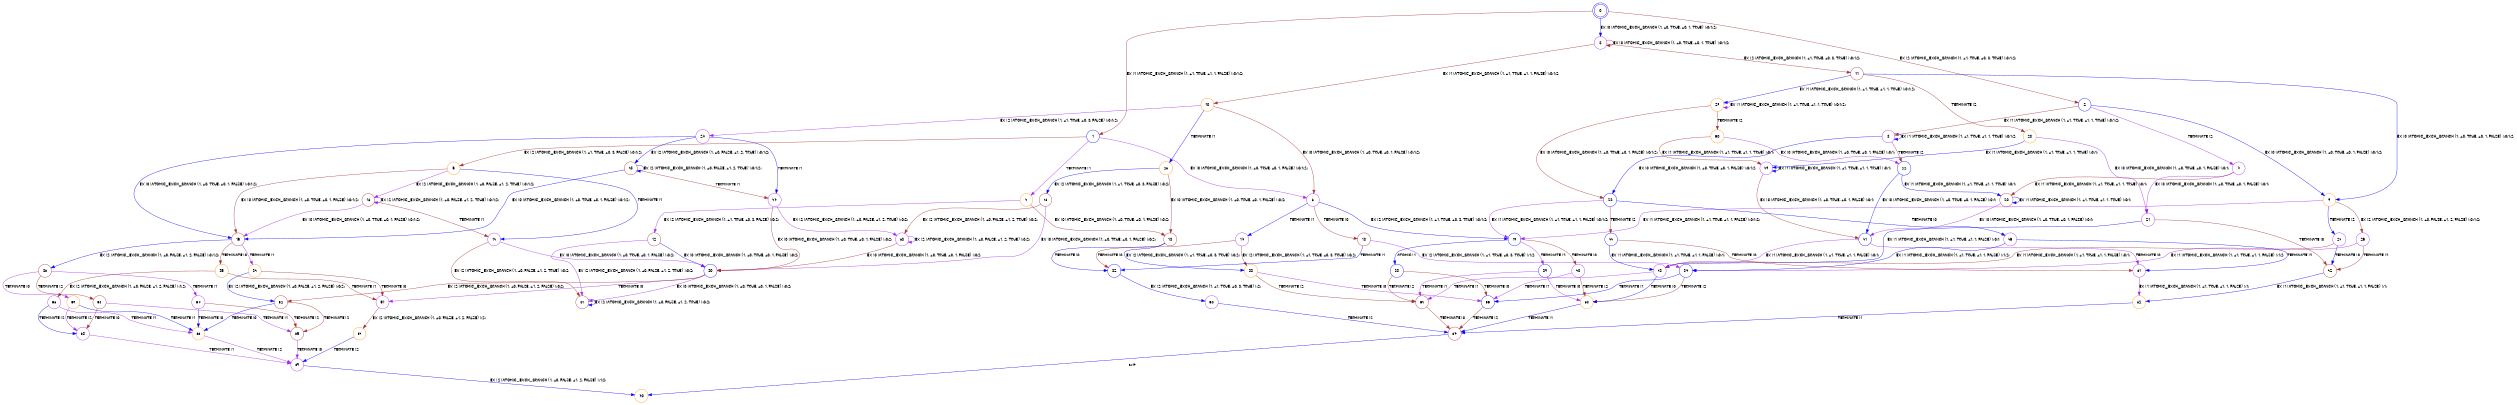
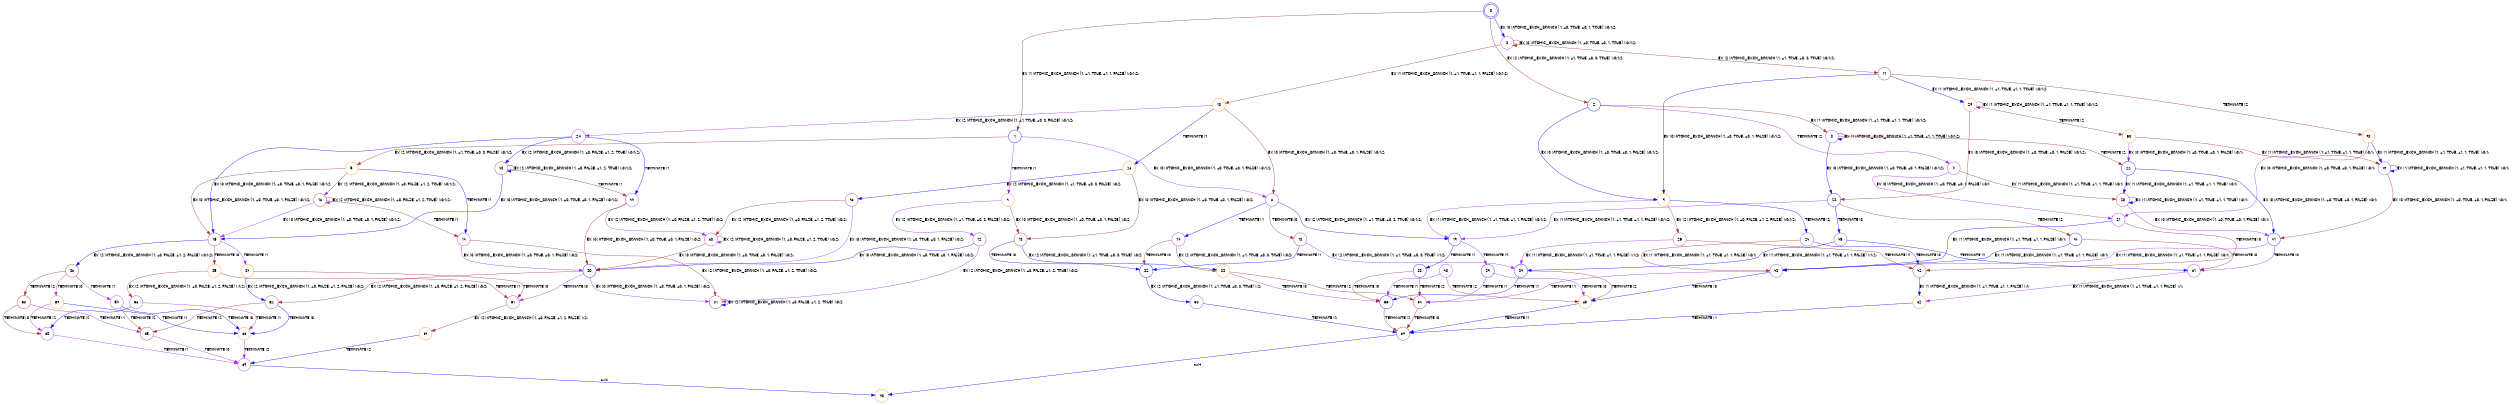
(2030, 136) -> (2369, 136)
(1551, 244) -> none
(1406, 255) -> (1463, 255)
(548, 380) -> (604, 380)
